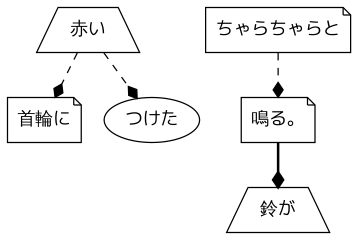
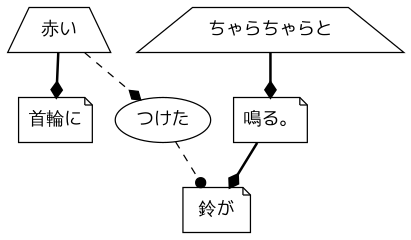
(278, 30) -> (270, 30)
(70, 68) -> (58, 68)
(278, 68) -> (270, 68)
none -> (187, 160)
(278, 210) -> (217, 210)
